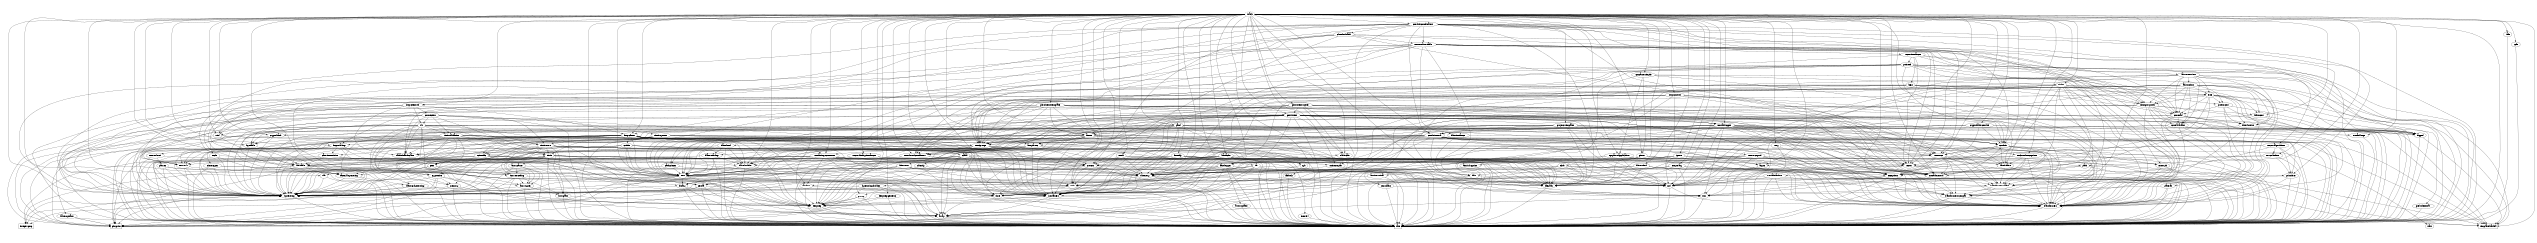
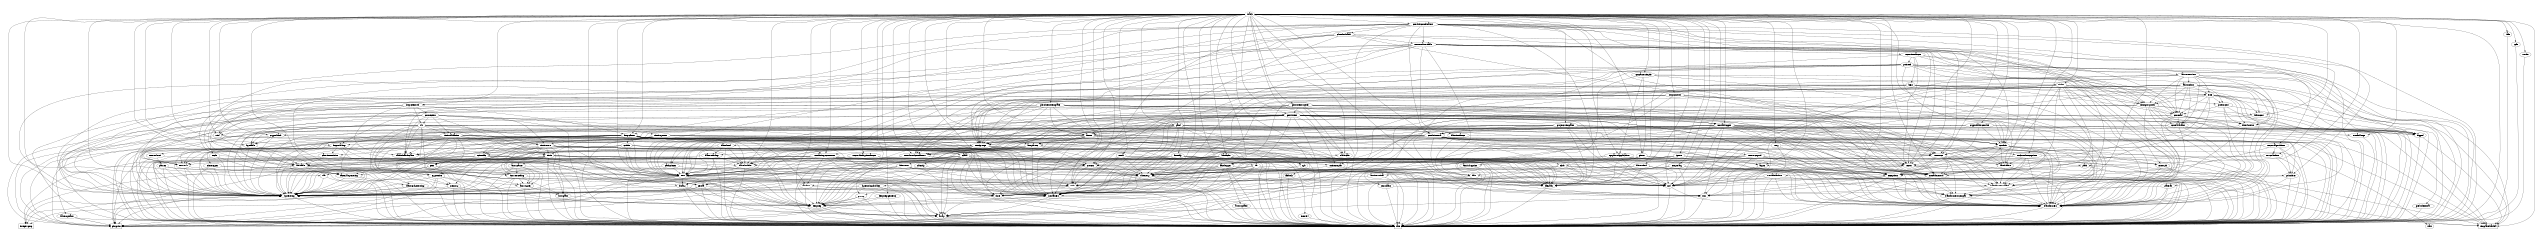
none -> (2525, 55)
(1358, 166) -> (1506, 151)
(1819, 182) -> none
(687, 209) -> (904, 226)
